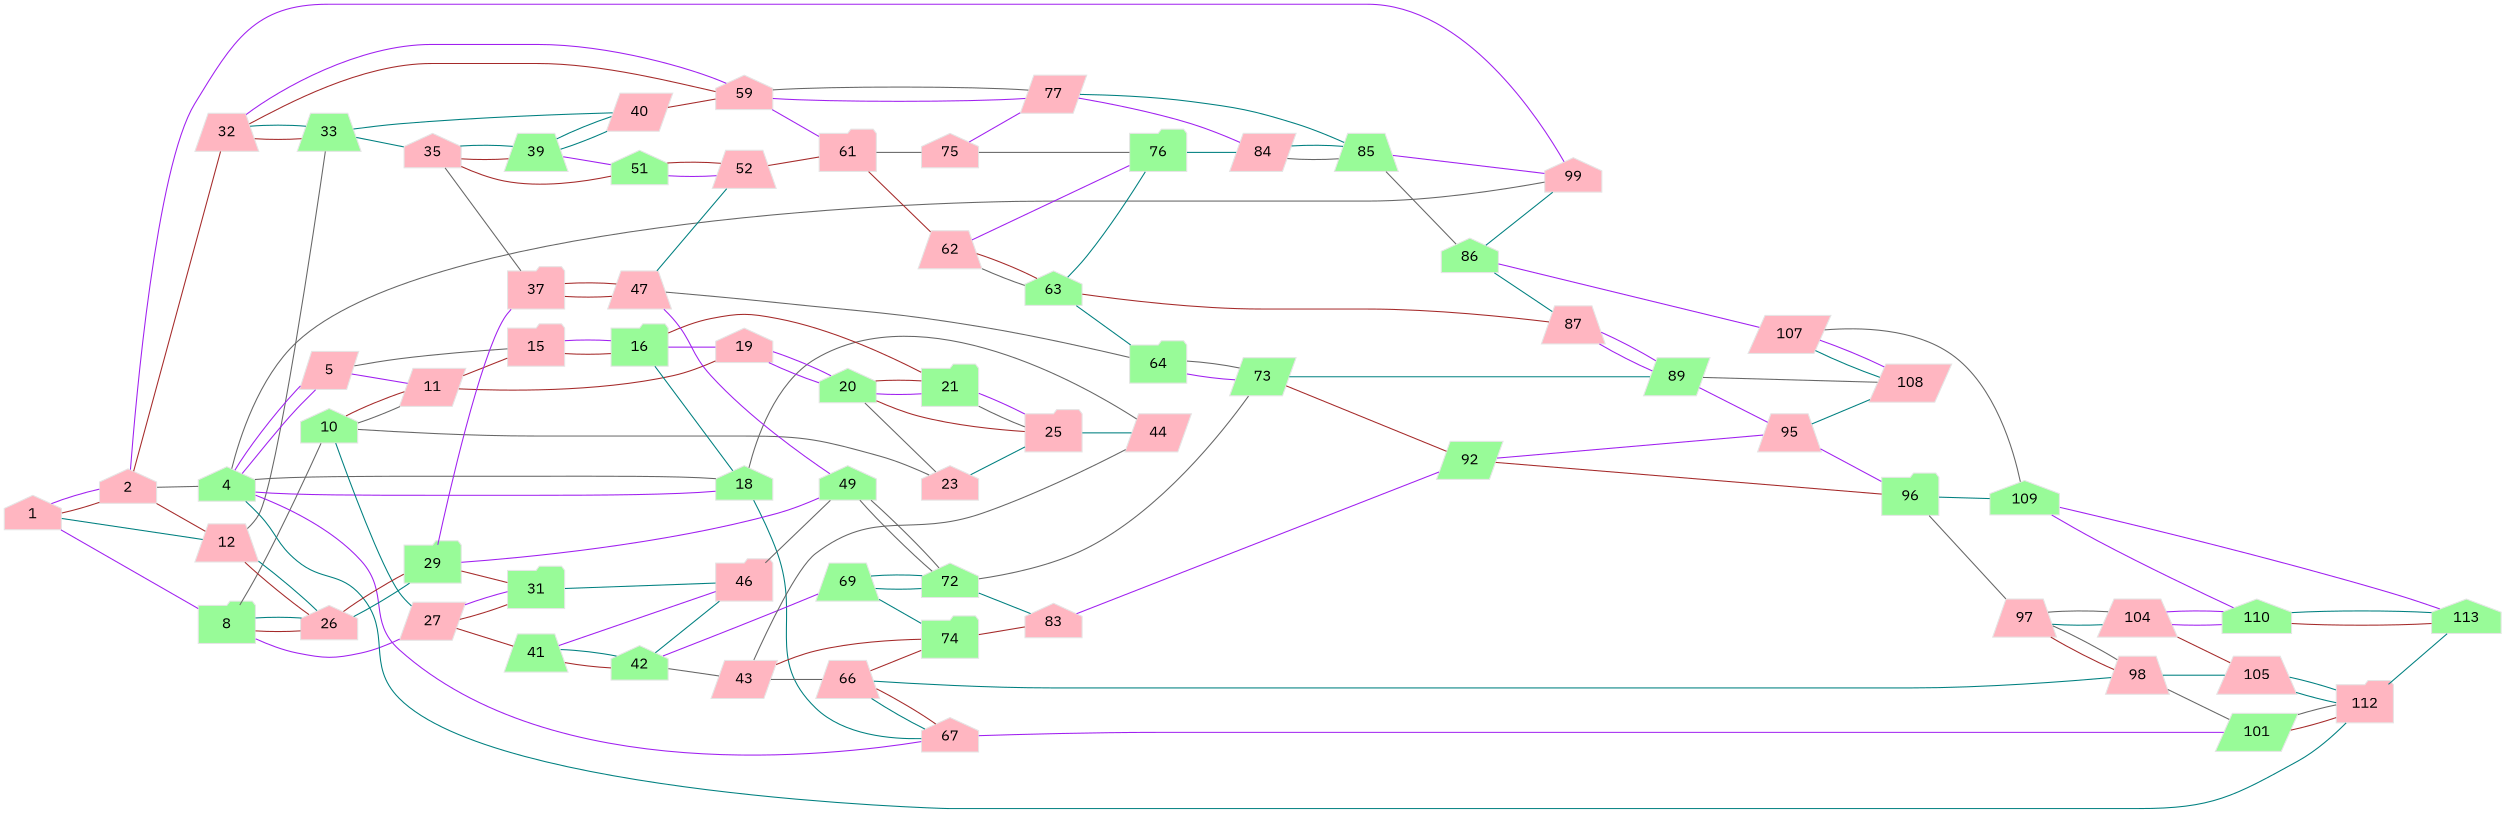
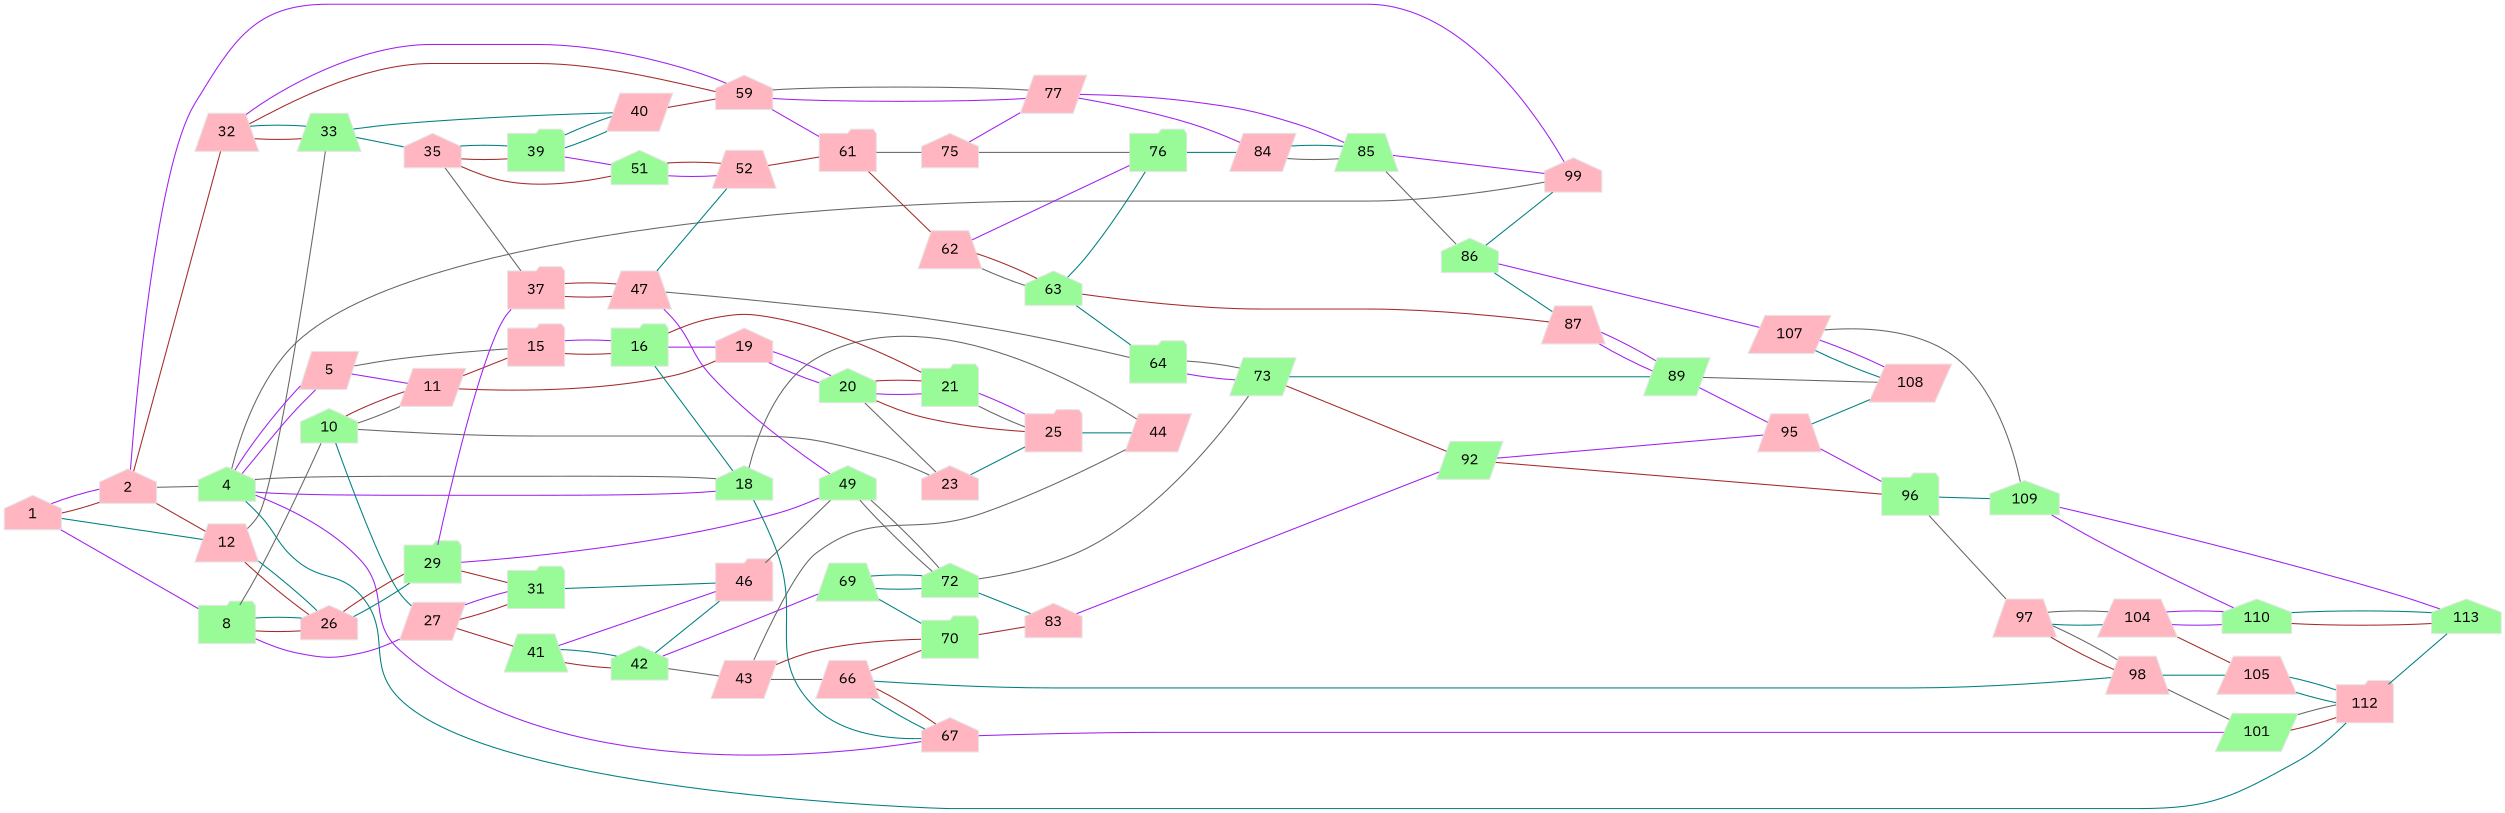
(1215, 105) -> (1215, 105)
(536, 152) -> (536, 152)
(950, 639) -> (950, 639)
